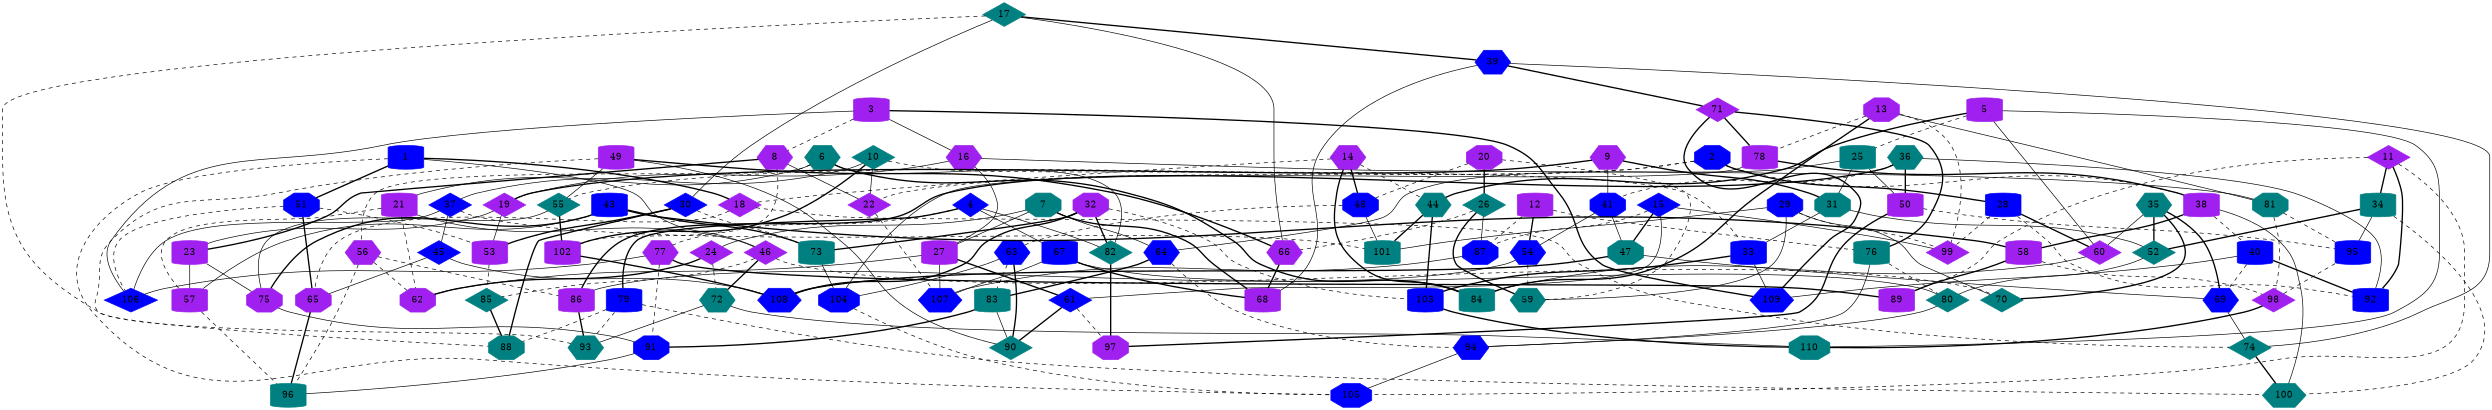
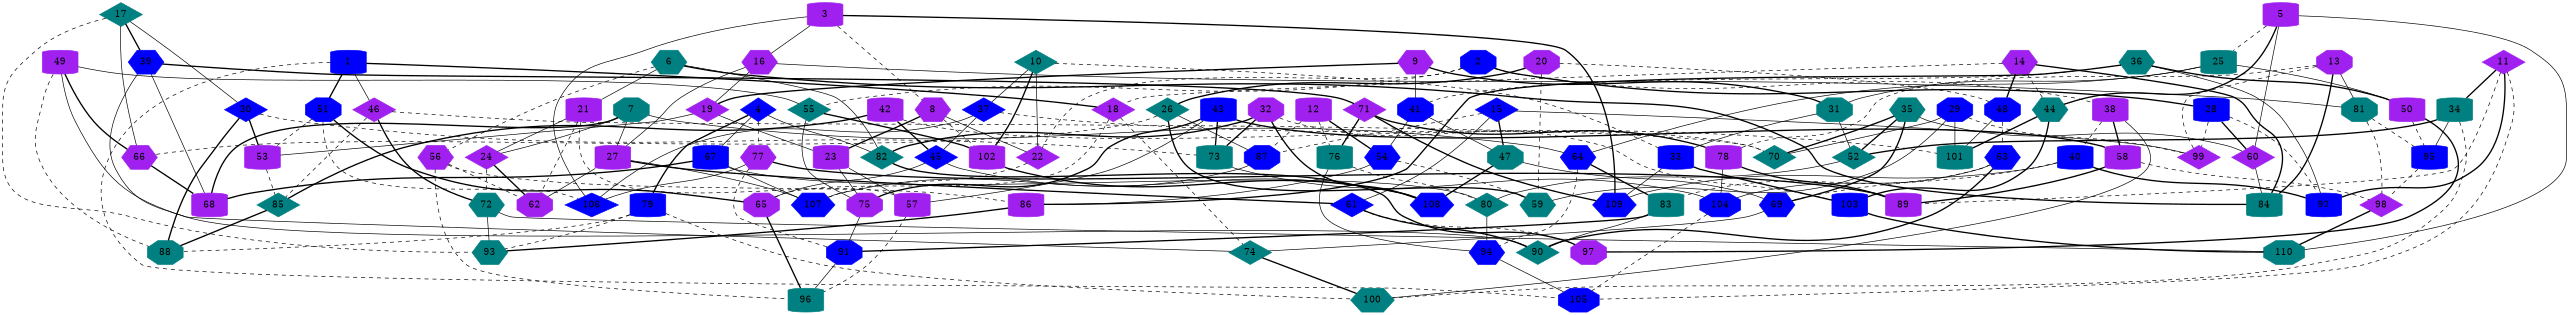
none -> (885, 110)
(1992, 173) -> (1813, 182)
(620, 228) -> (532, 135)
